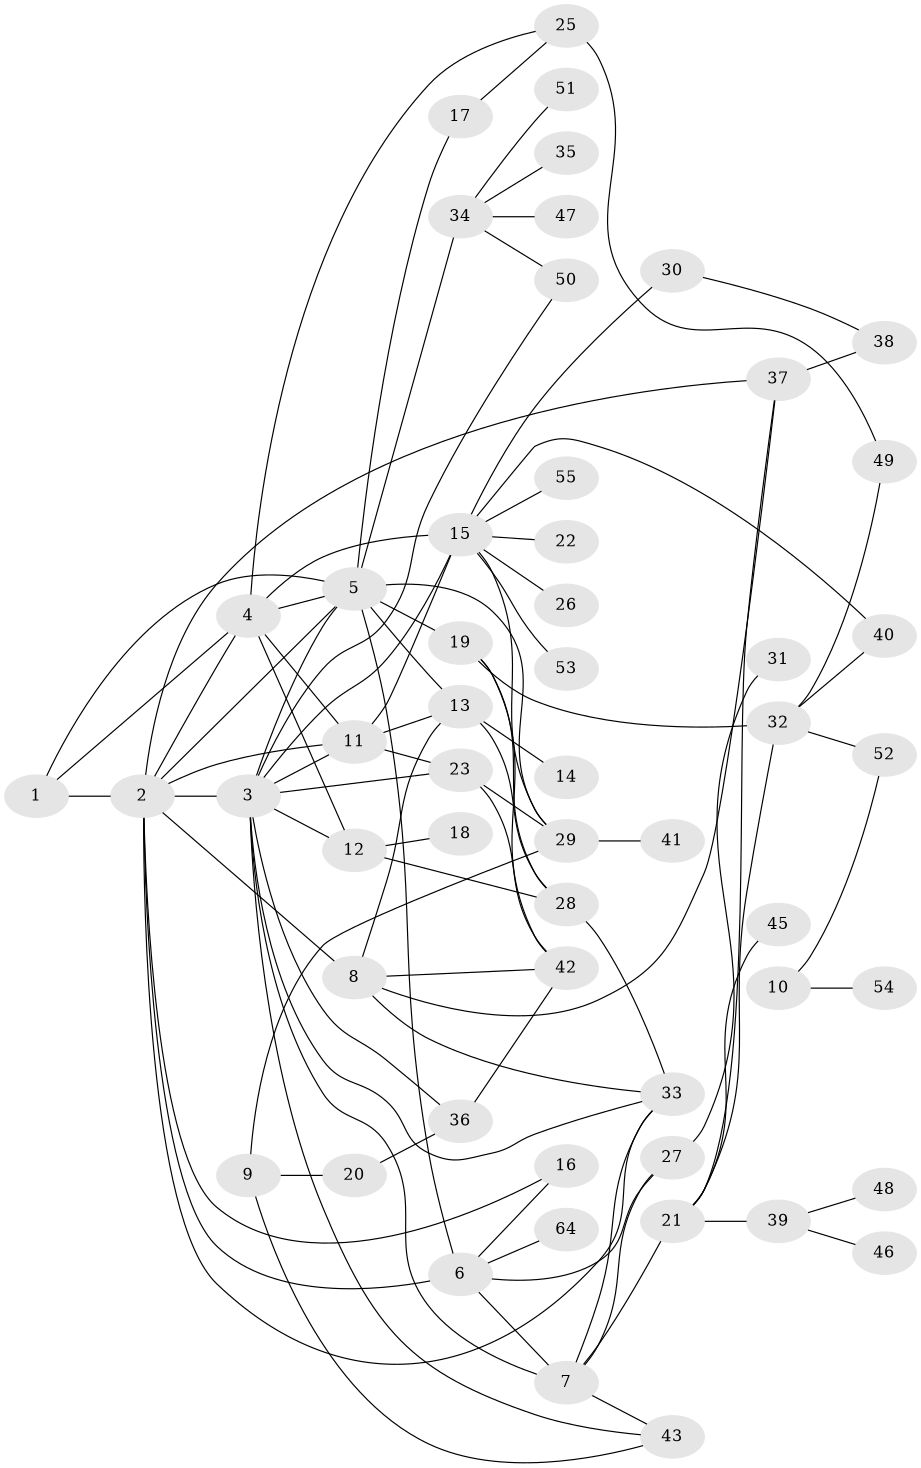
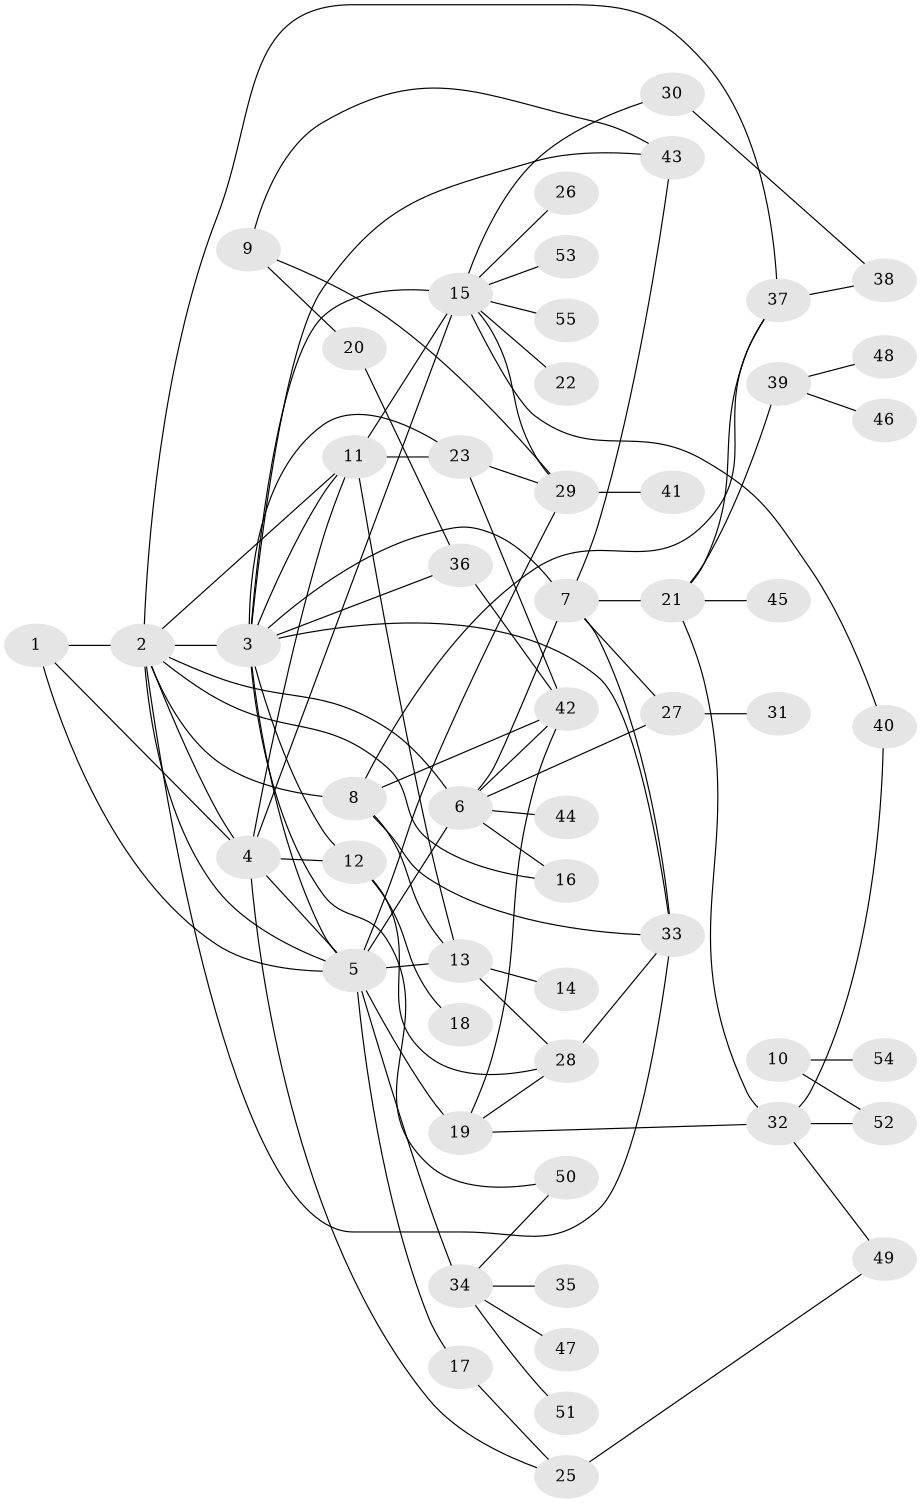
none -> (514, 758)
(567, 1230) -> (567, 817)
